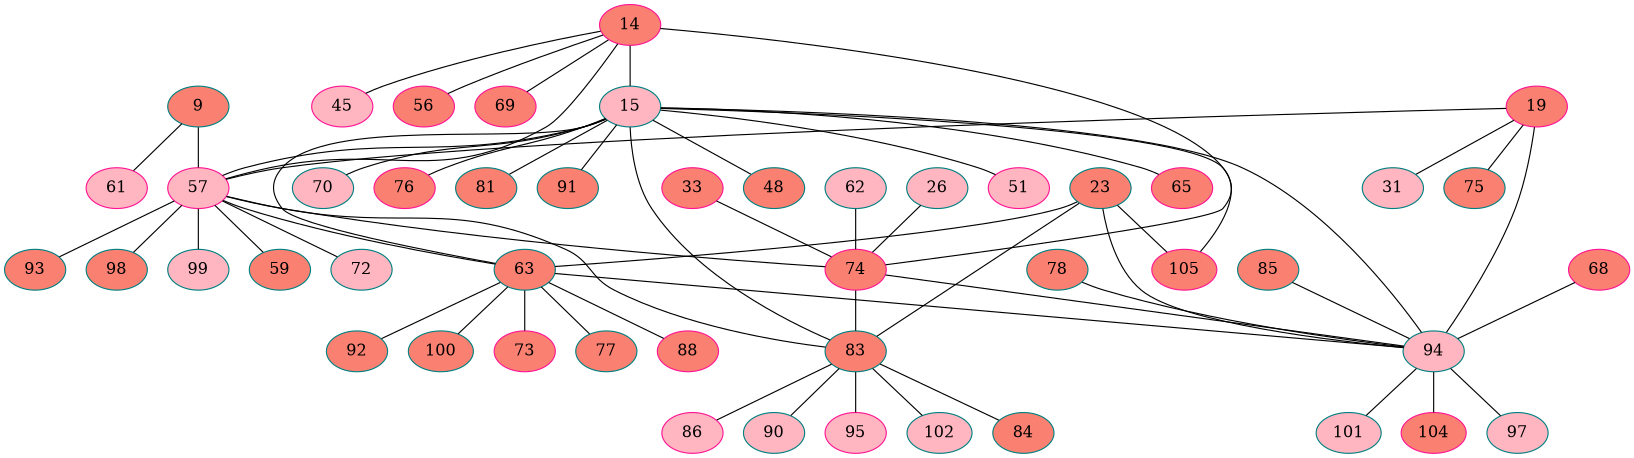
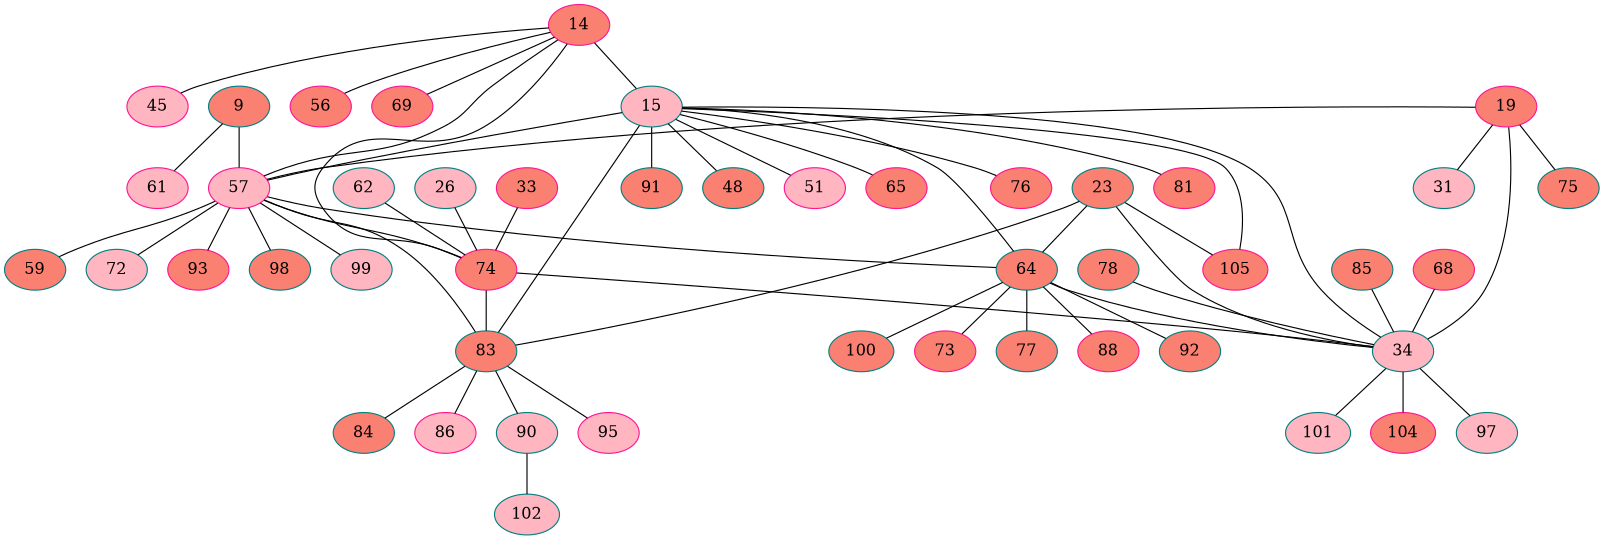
(323, 188) -> none
(486, 188) -> (1184, 188)
(35, 270) -> (198, 270)
(525, 270) -> (1027, 270)
(1434, 351) -> (1403, 351)
(897, 392) -> (527, 474)
